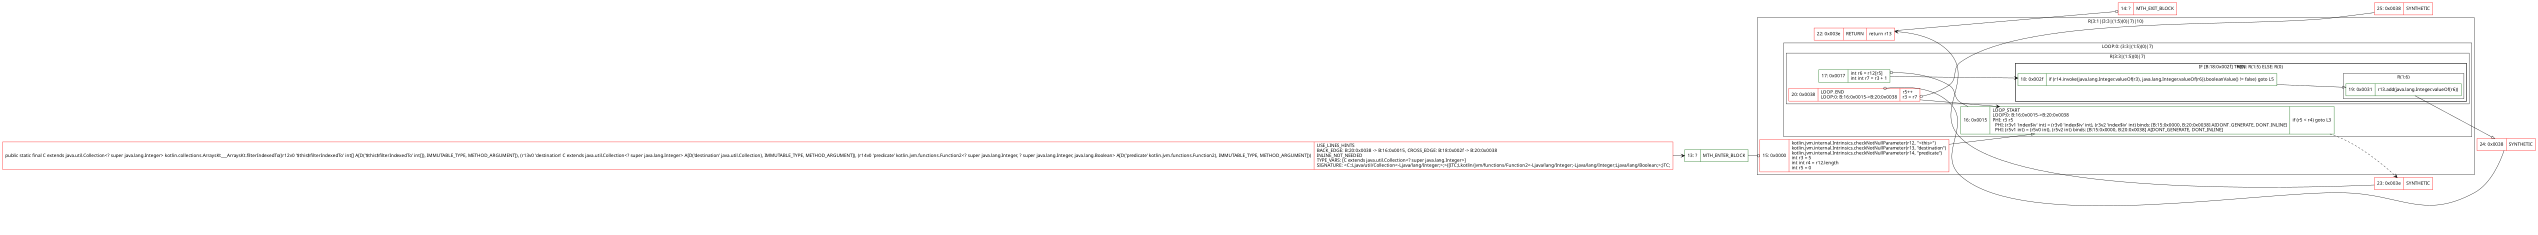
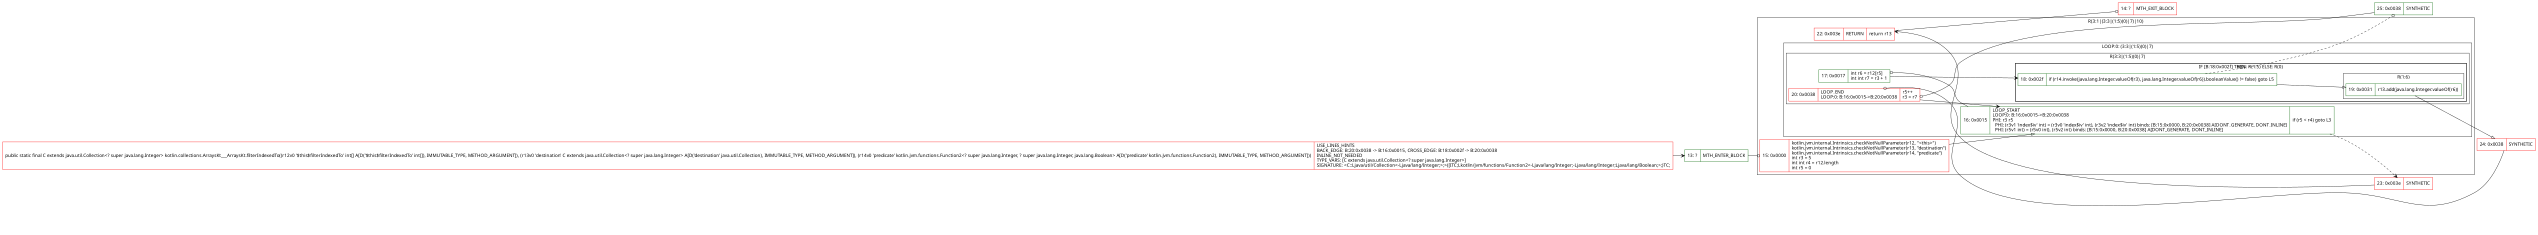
(2404, 9) -> (2404, 9)
none -> (2302, 55)
